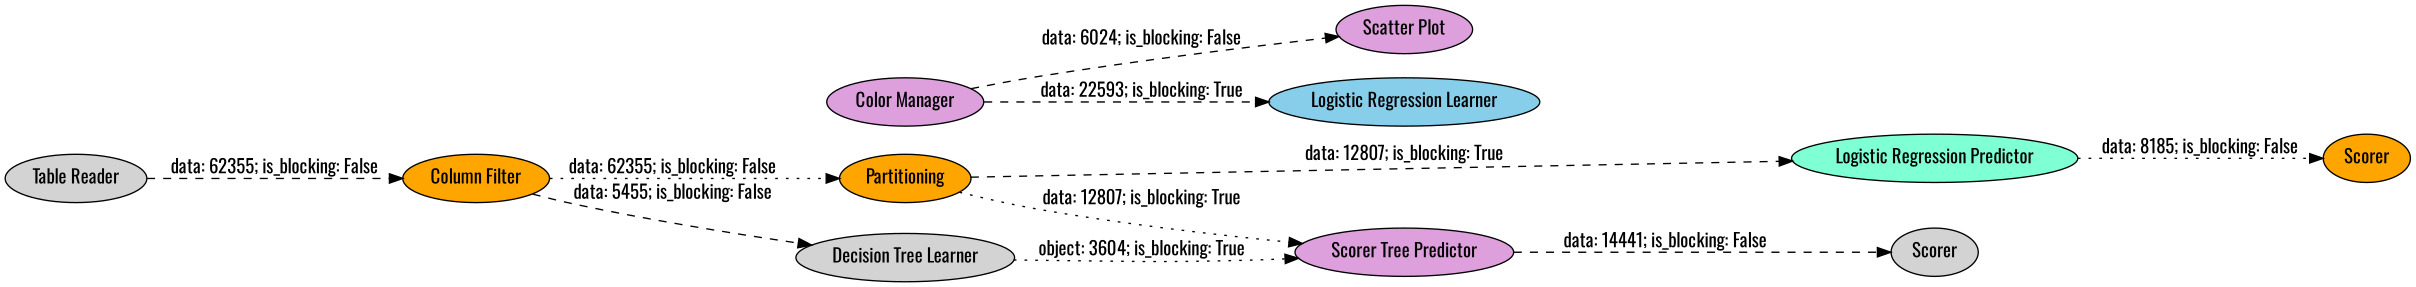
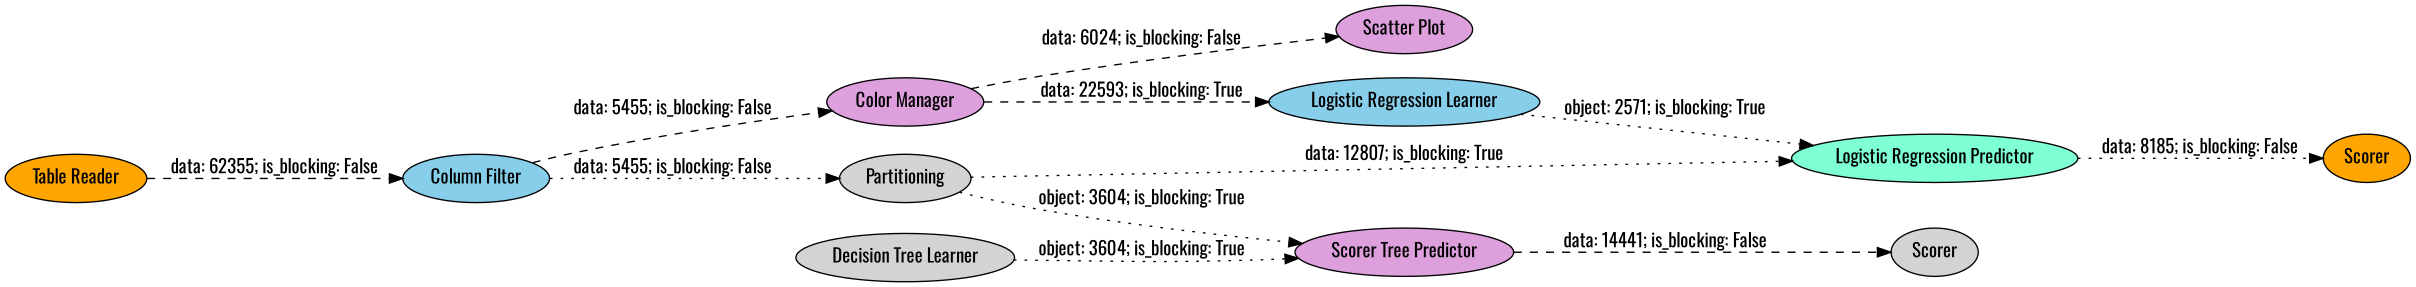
none -> (1660, 129)
(673, 168) -> (673, 168)
(1375, 169) -> (1375, 169)
(76, 178) -> (76, 178)
(476, 178) -> (476, 178)
(905, 178) -> (905, 178)
(1142, 199) -> (1142, 199)
(665, 222) -> (675, 134)
